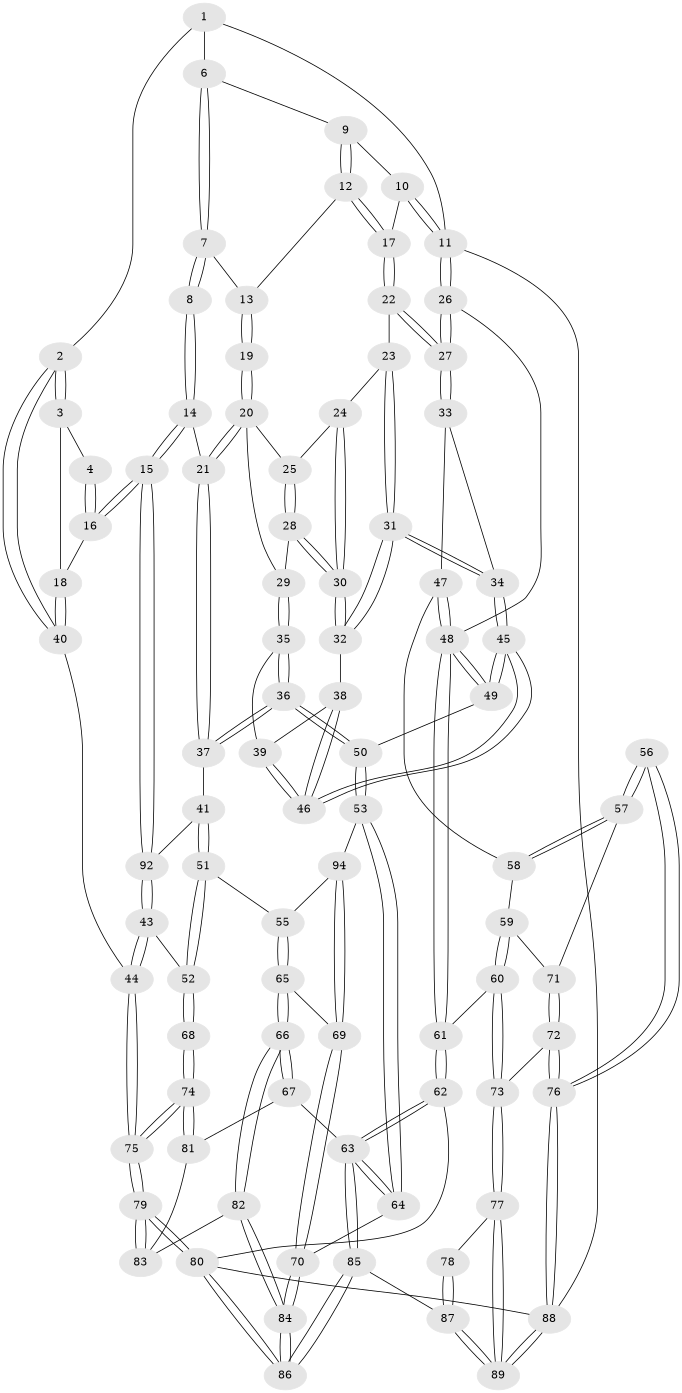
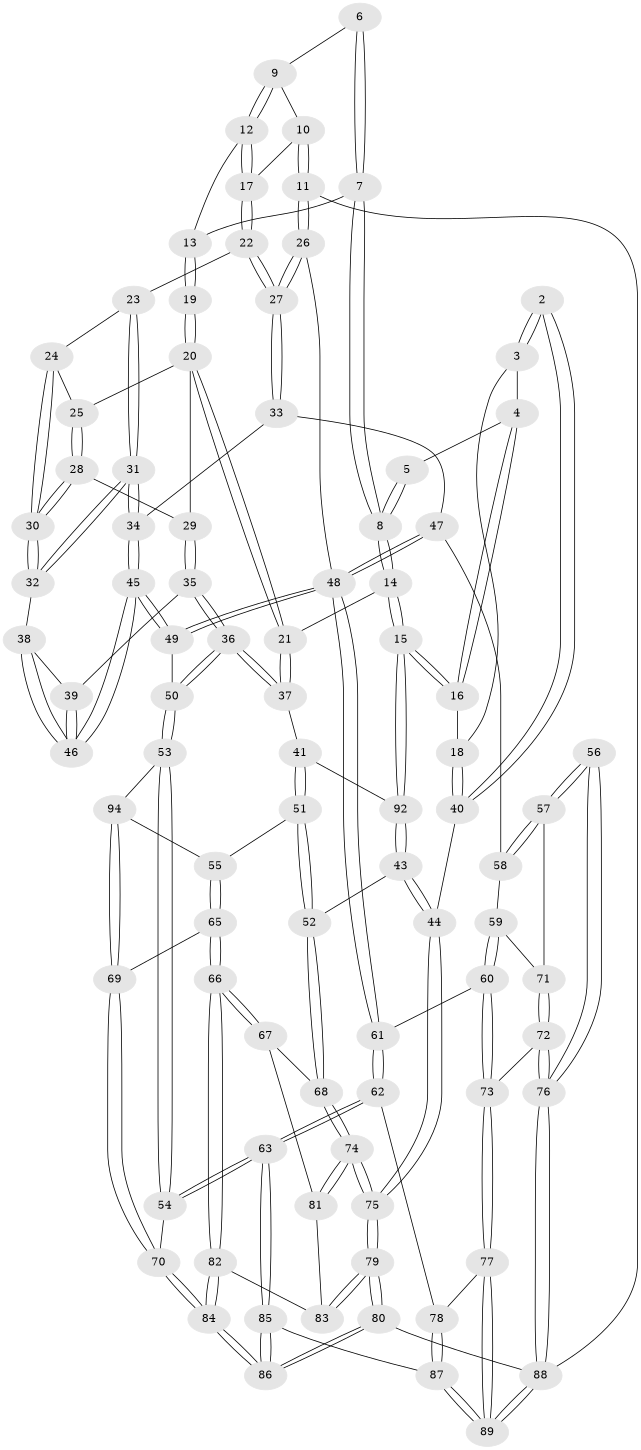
(204, 17) -> none
none -> (407, 470)
(321, 1123) -> (294, 1064)
(399, 1206) -> (165, 1206)
(383, 1237) -> (408, 1206)
